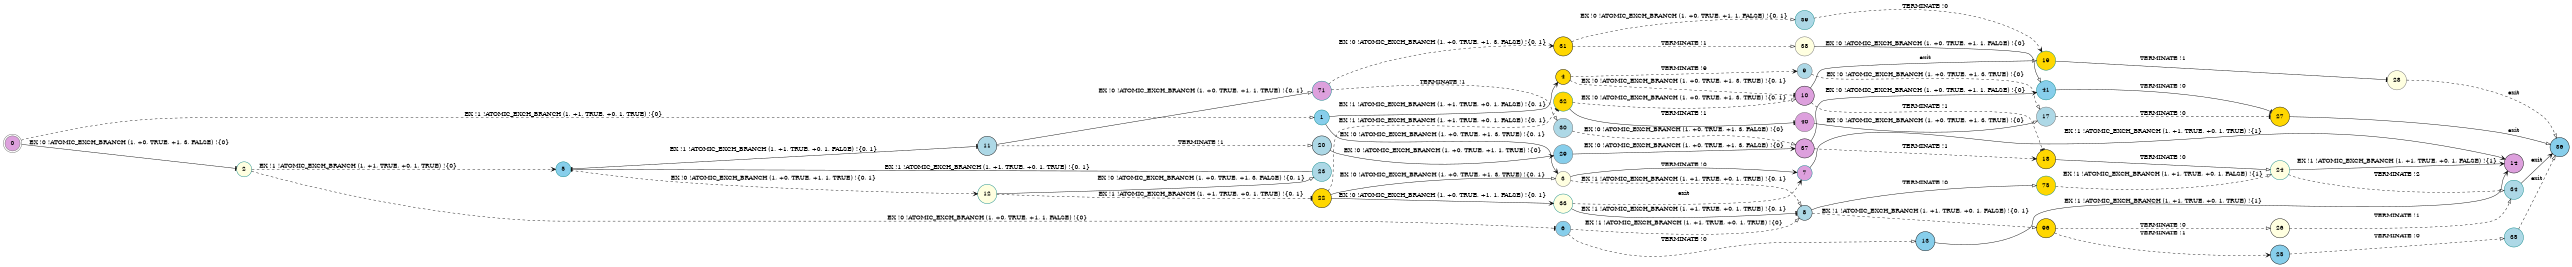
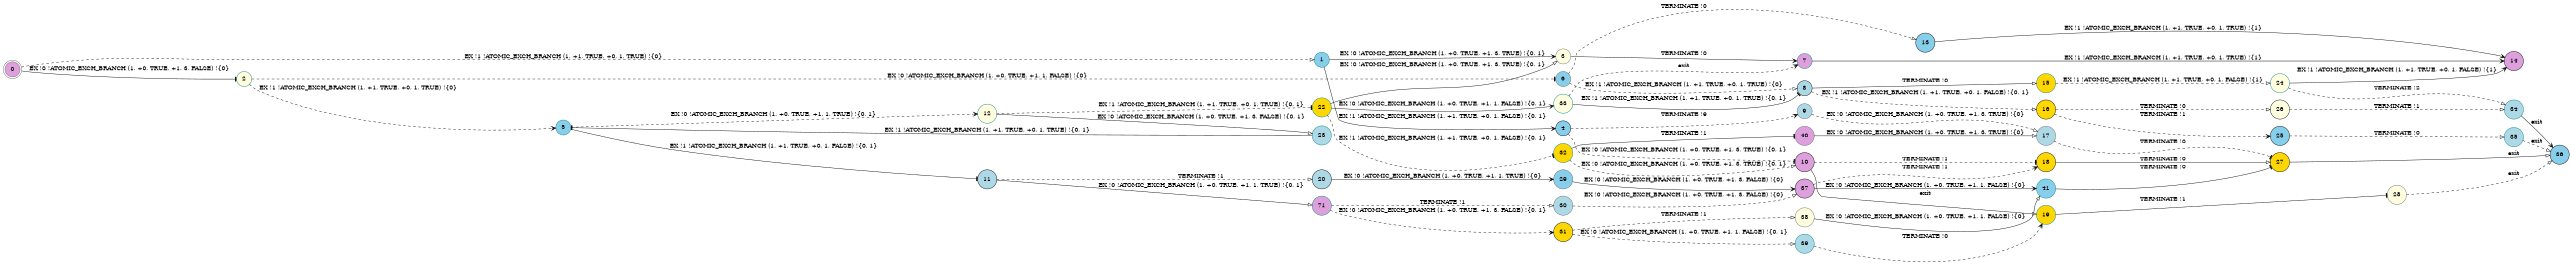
(1563, 77) -> (1563, 128)
(2161, 165) -> (2161, 162)
(1688, 183) -> none
(2046, 186) -> (2046, 83)
(1322, 198) -> (1322, 107)
(2046, 228) -> (2046, 110)
